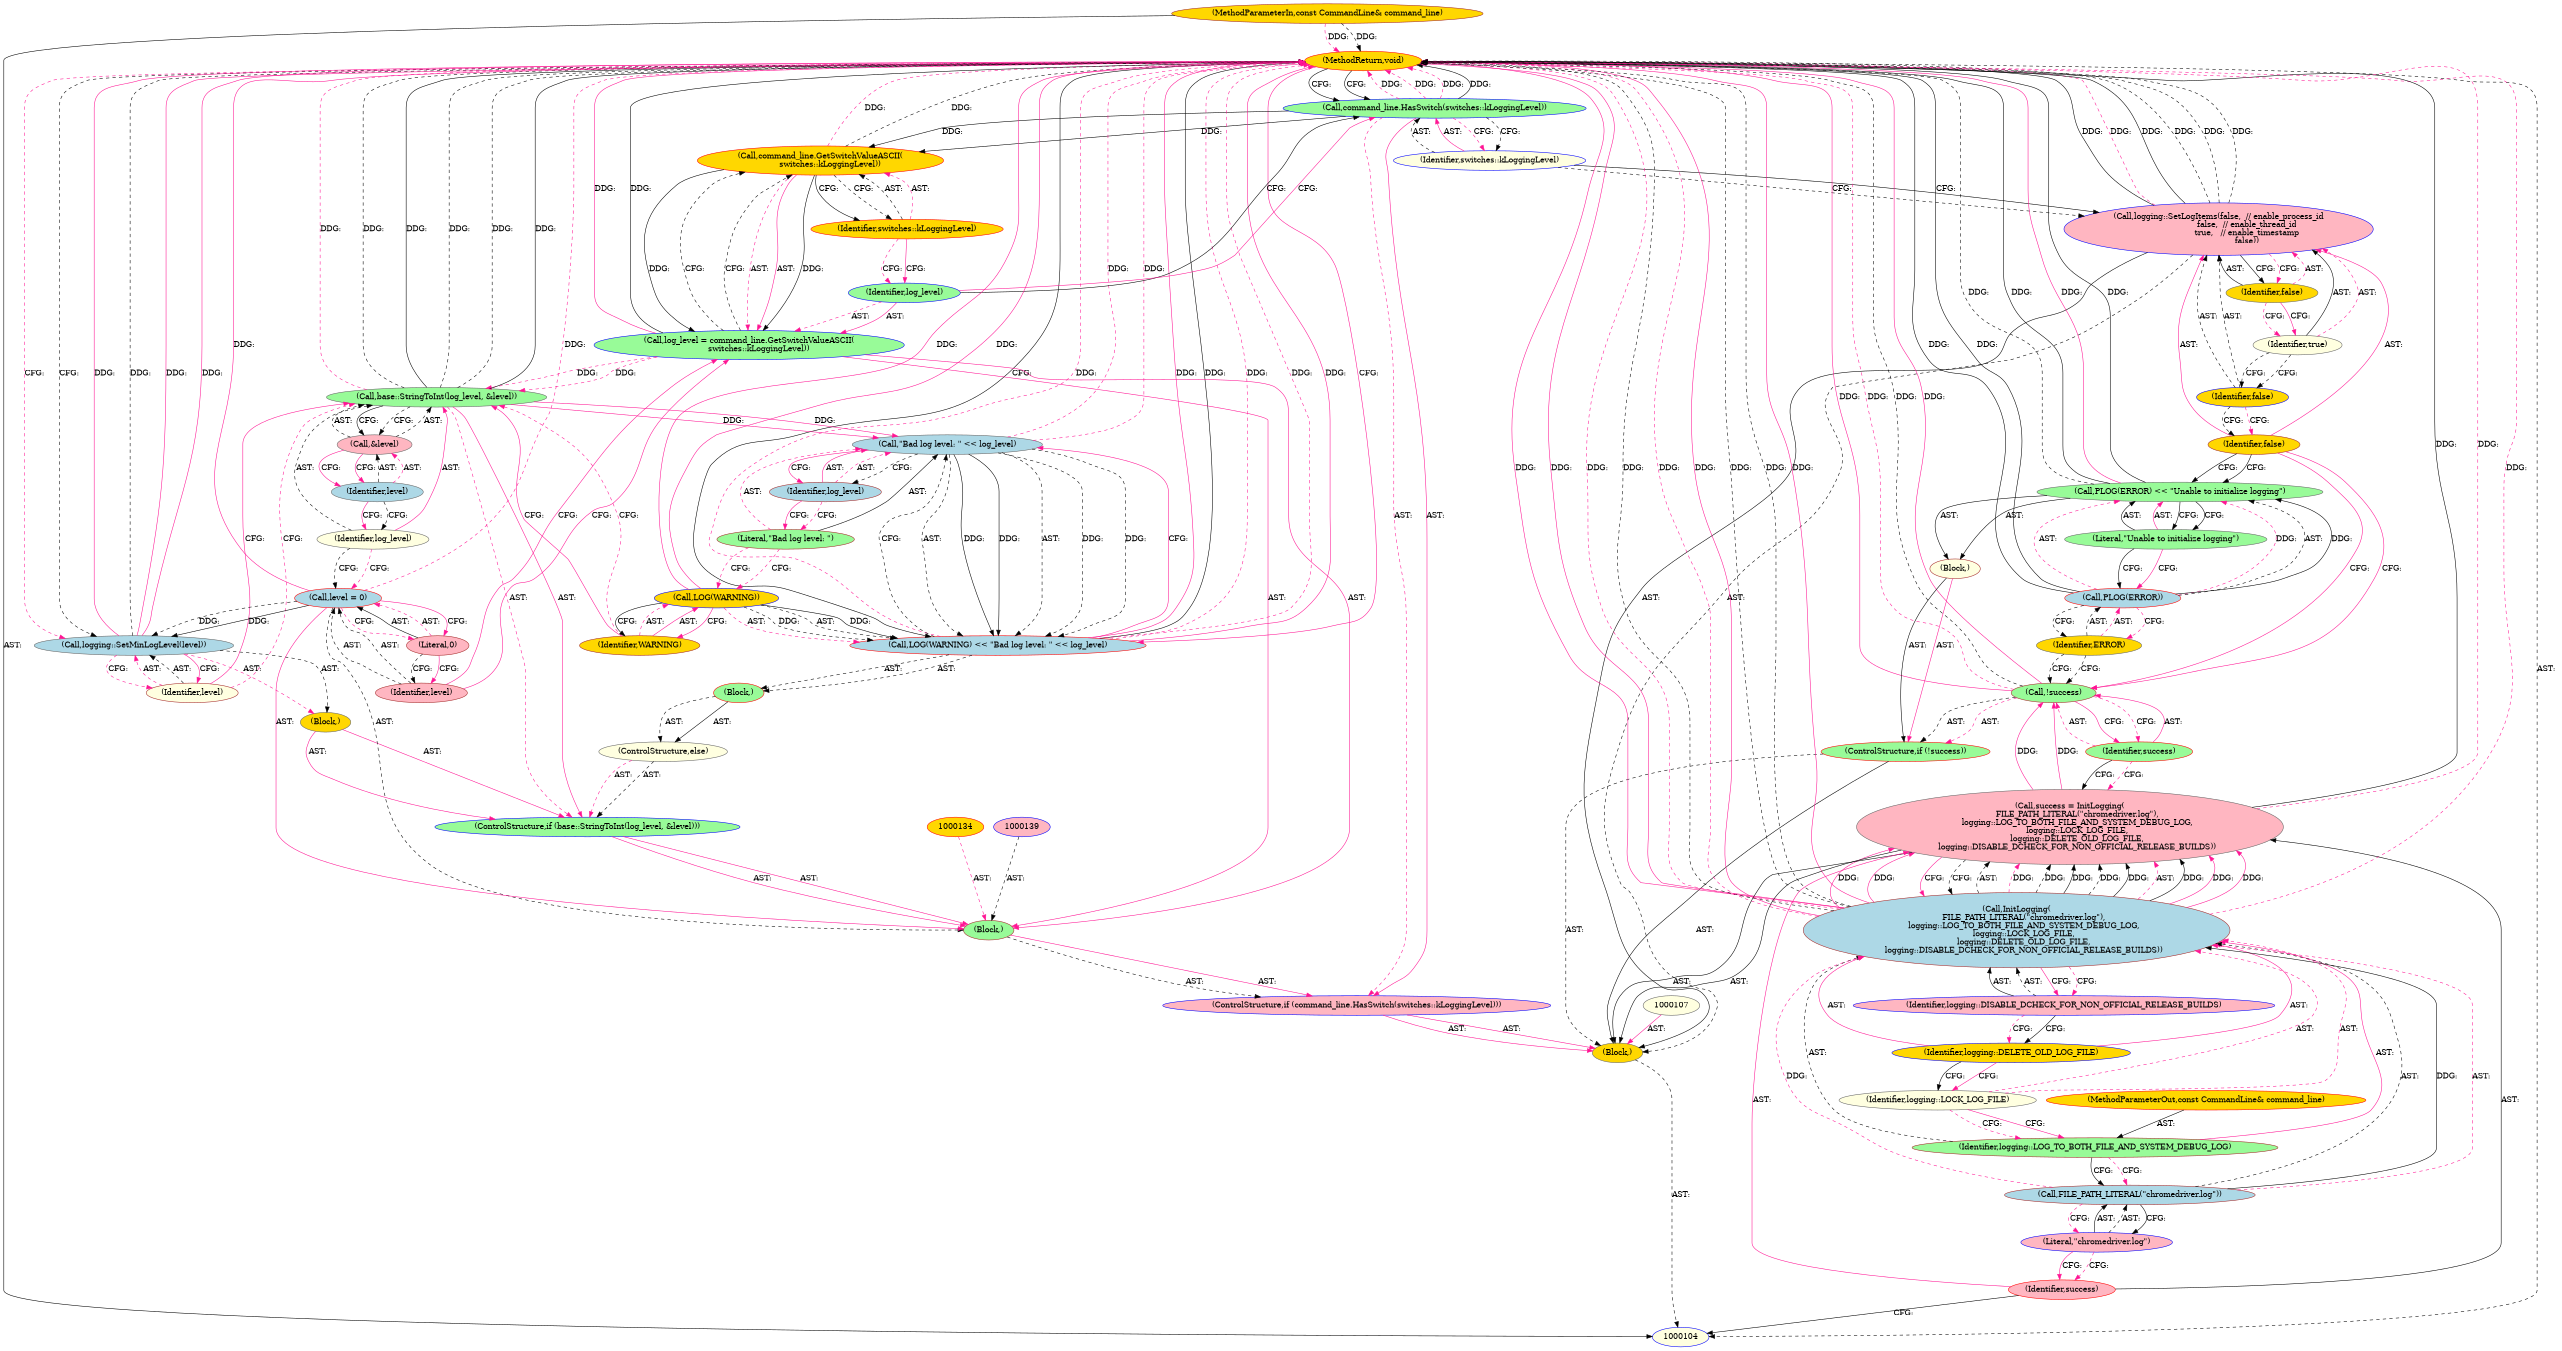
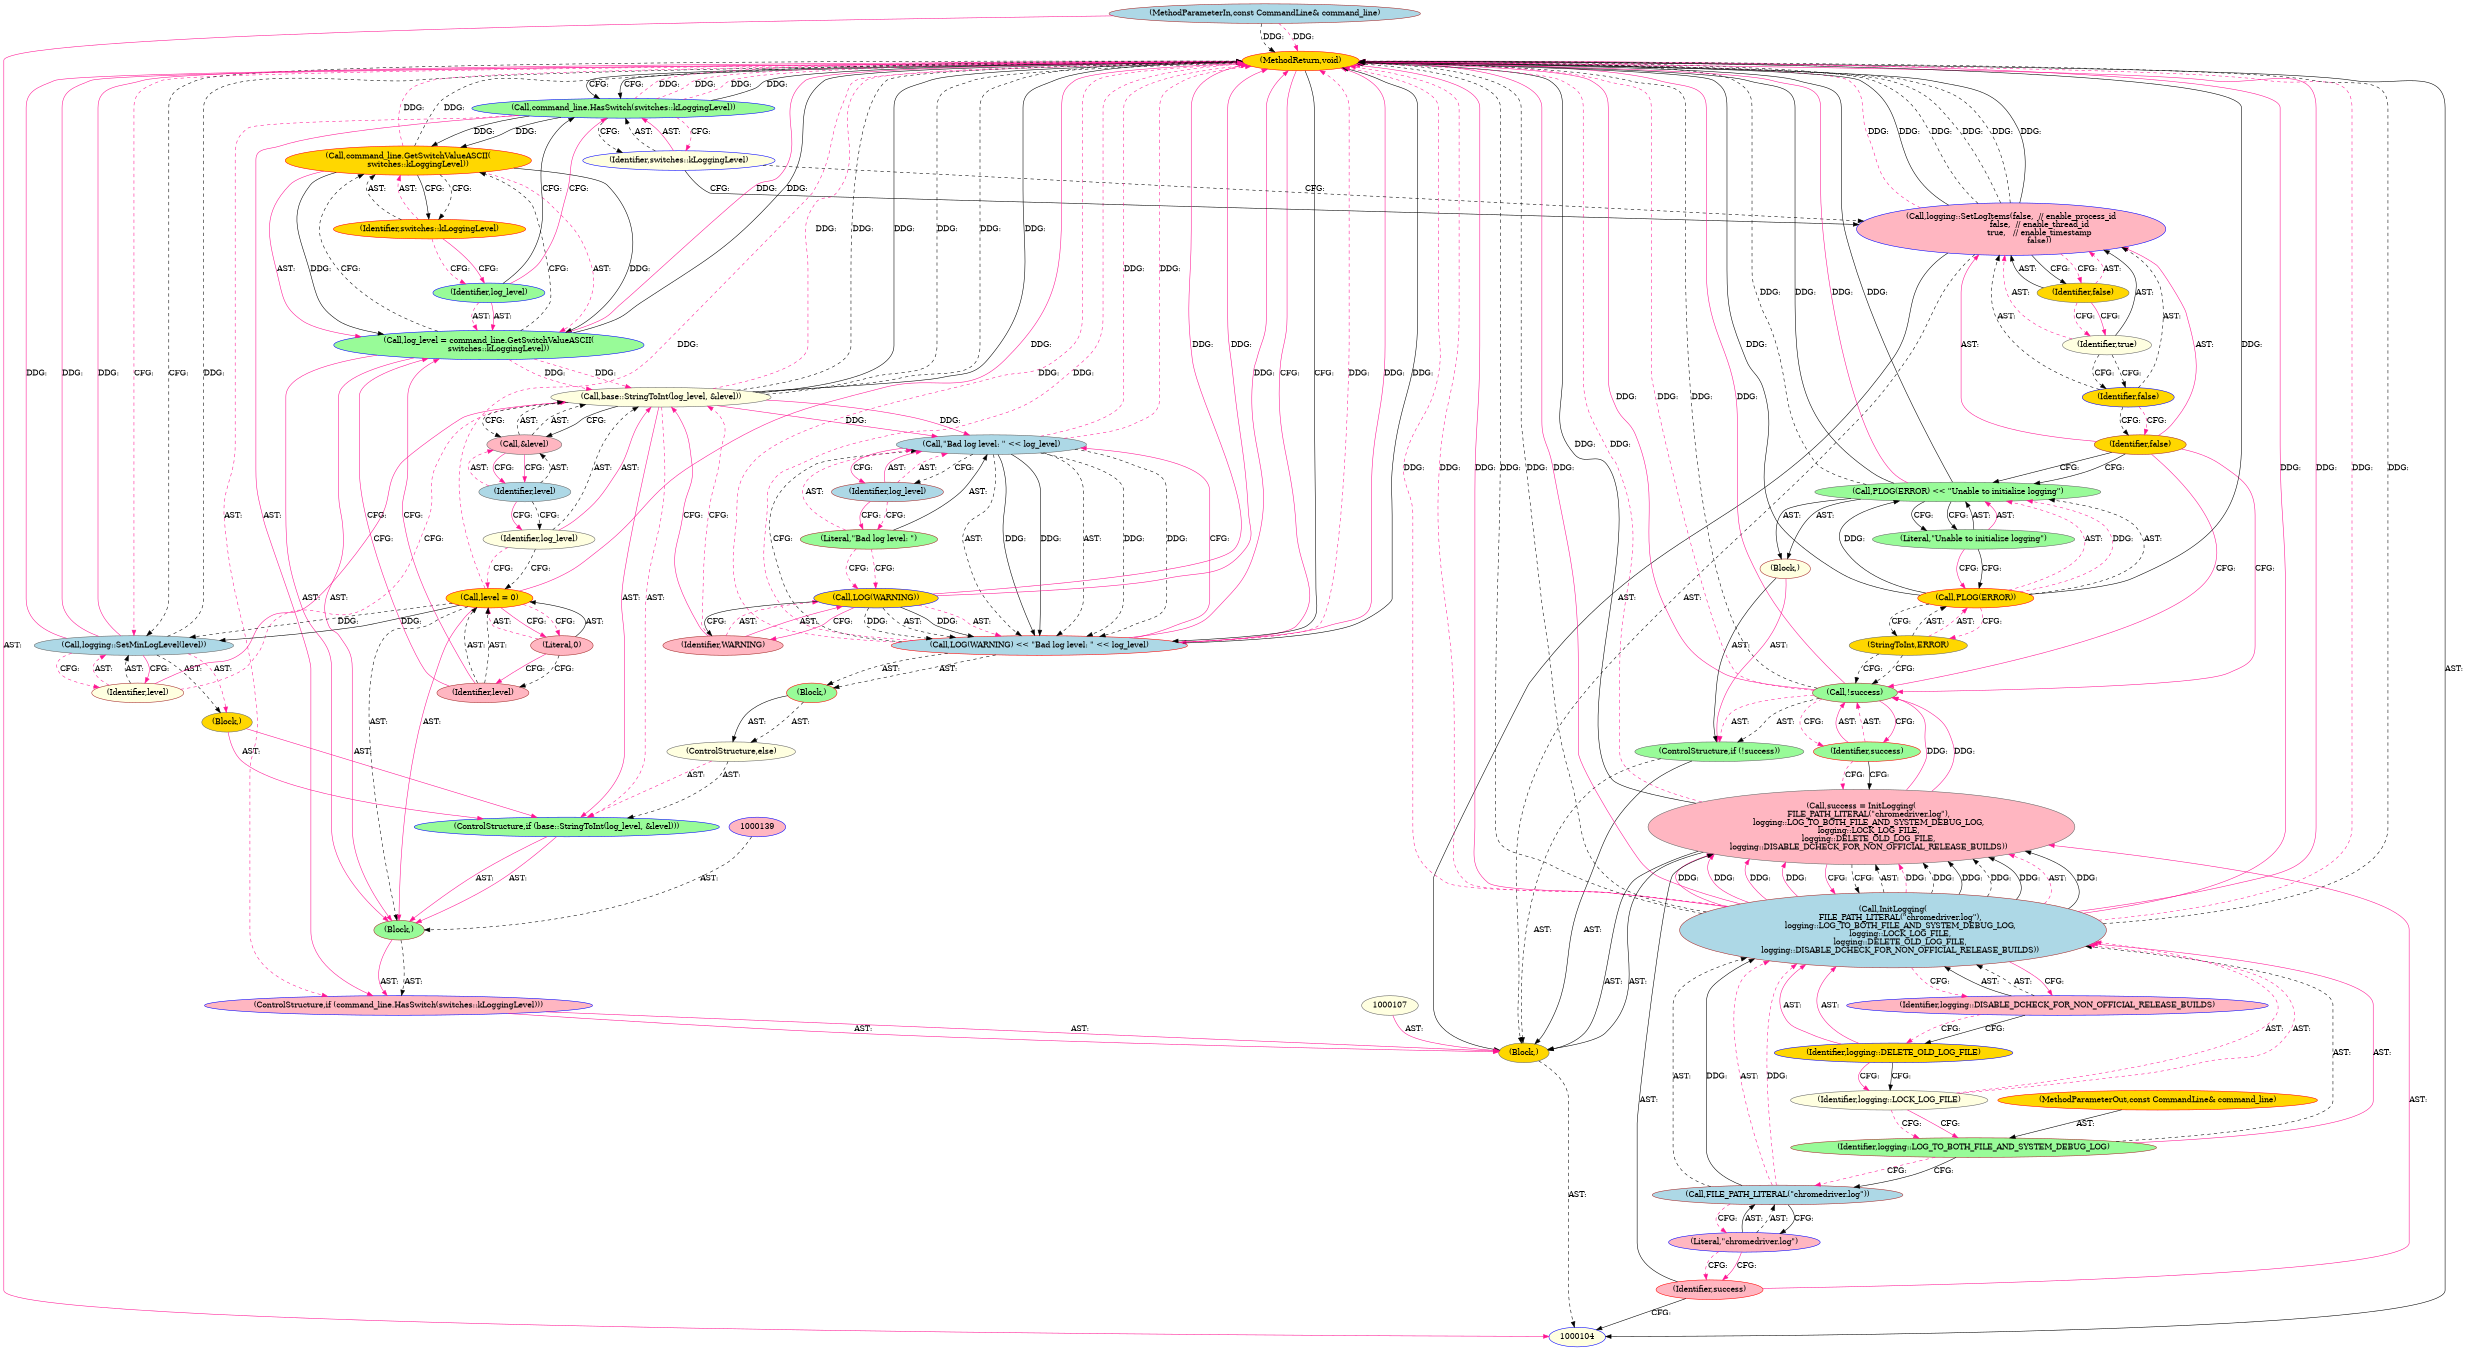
(1327, 14) -> (1265, 14)
(437, 397) -> (661, 397)
(2537, 547) -> (2445, 567)
(338, 598) -> (489, 598)
(2123, 598) -> (1976, 598)
(640, 645) -> (723, 645)
(2089, 645) -> (1908, 645)
(1906, 752) -> (1719, 752)
(956, 827) -> none
(4, 911) -> (4, 891)
